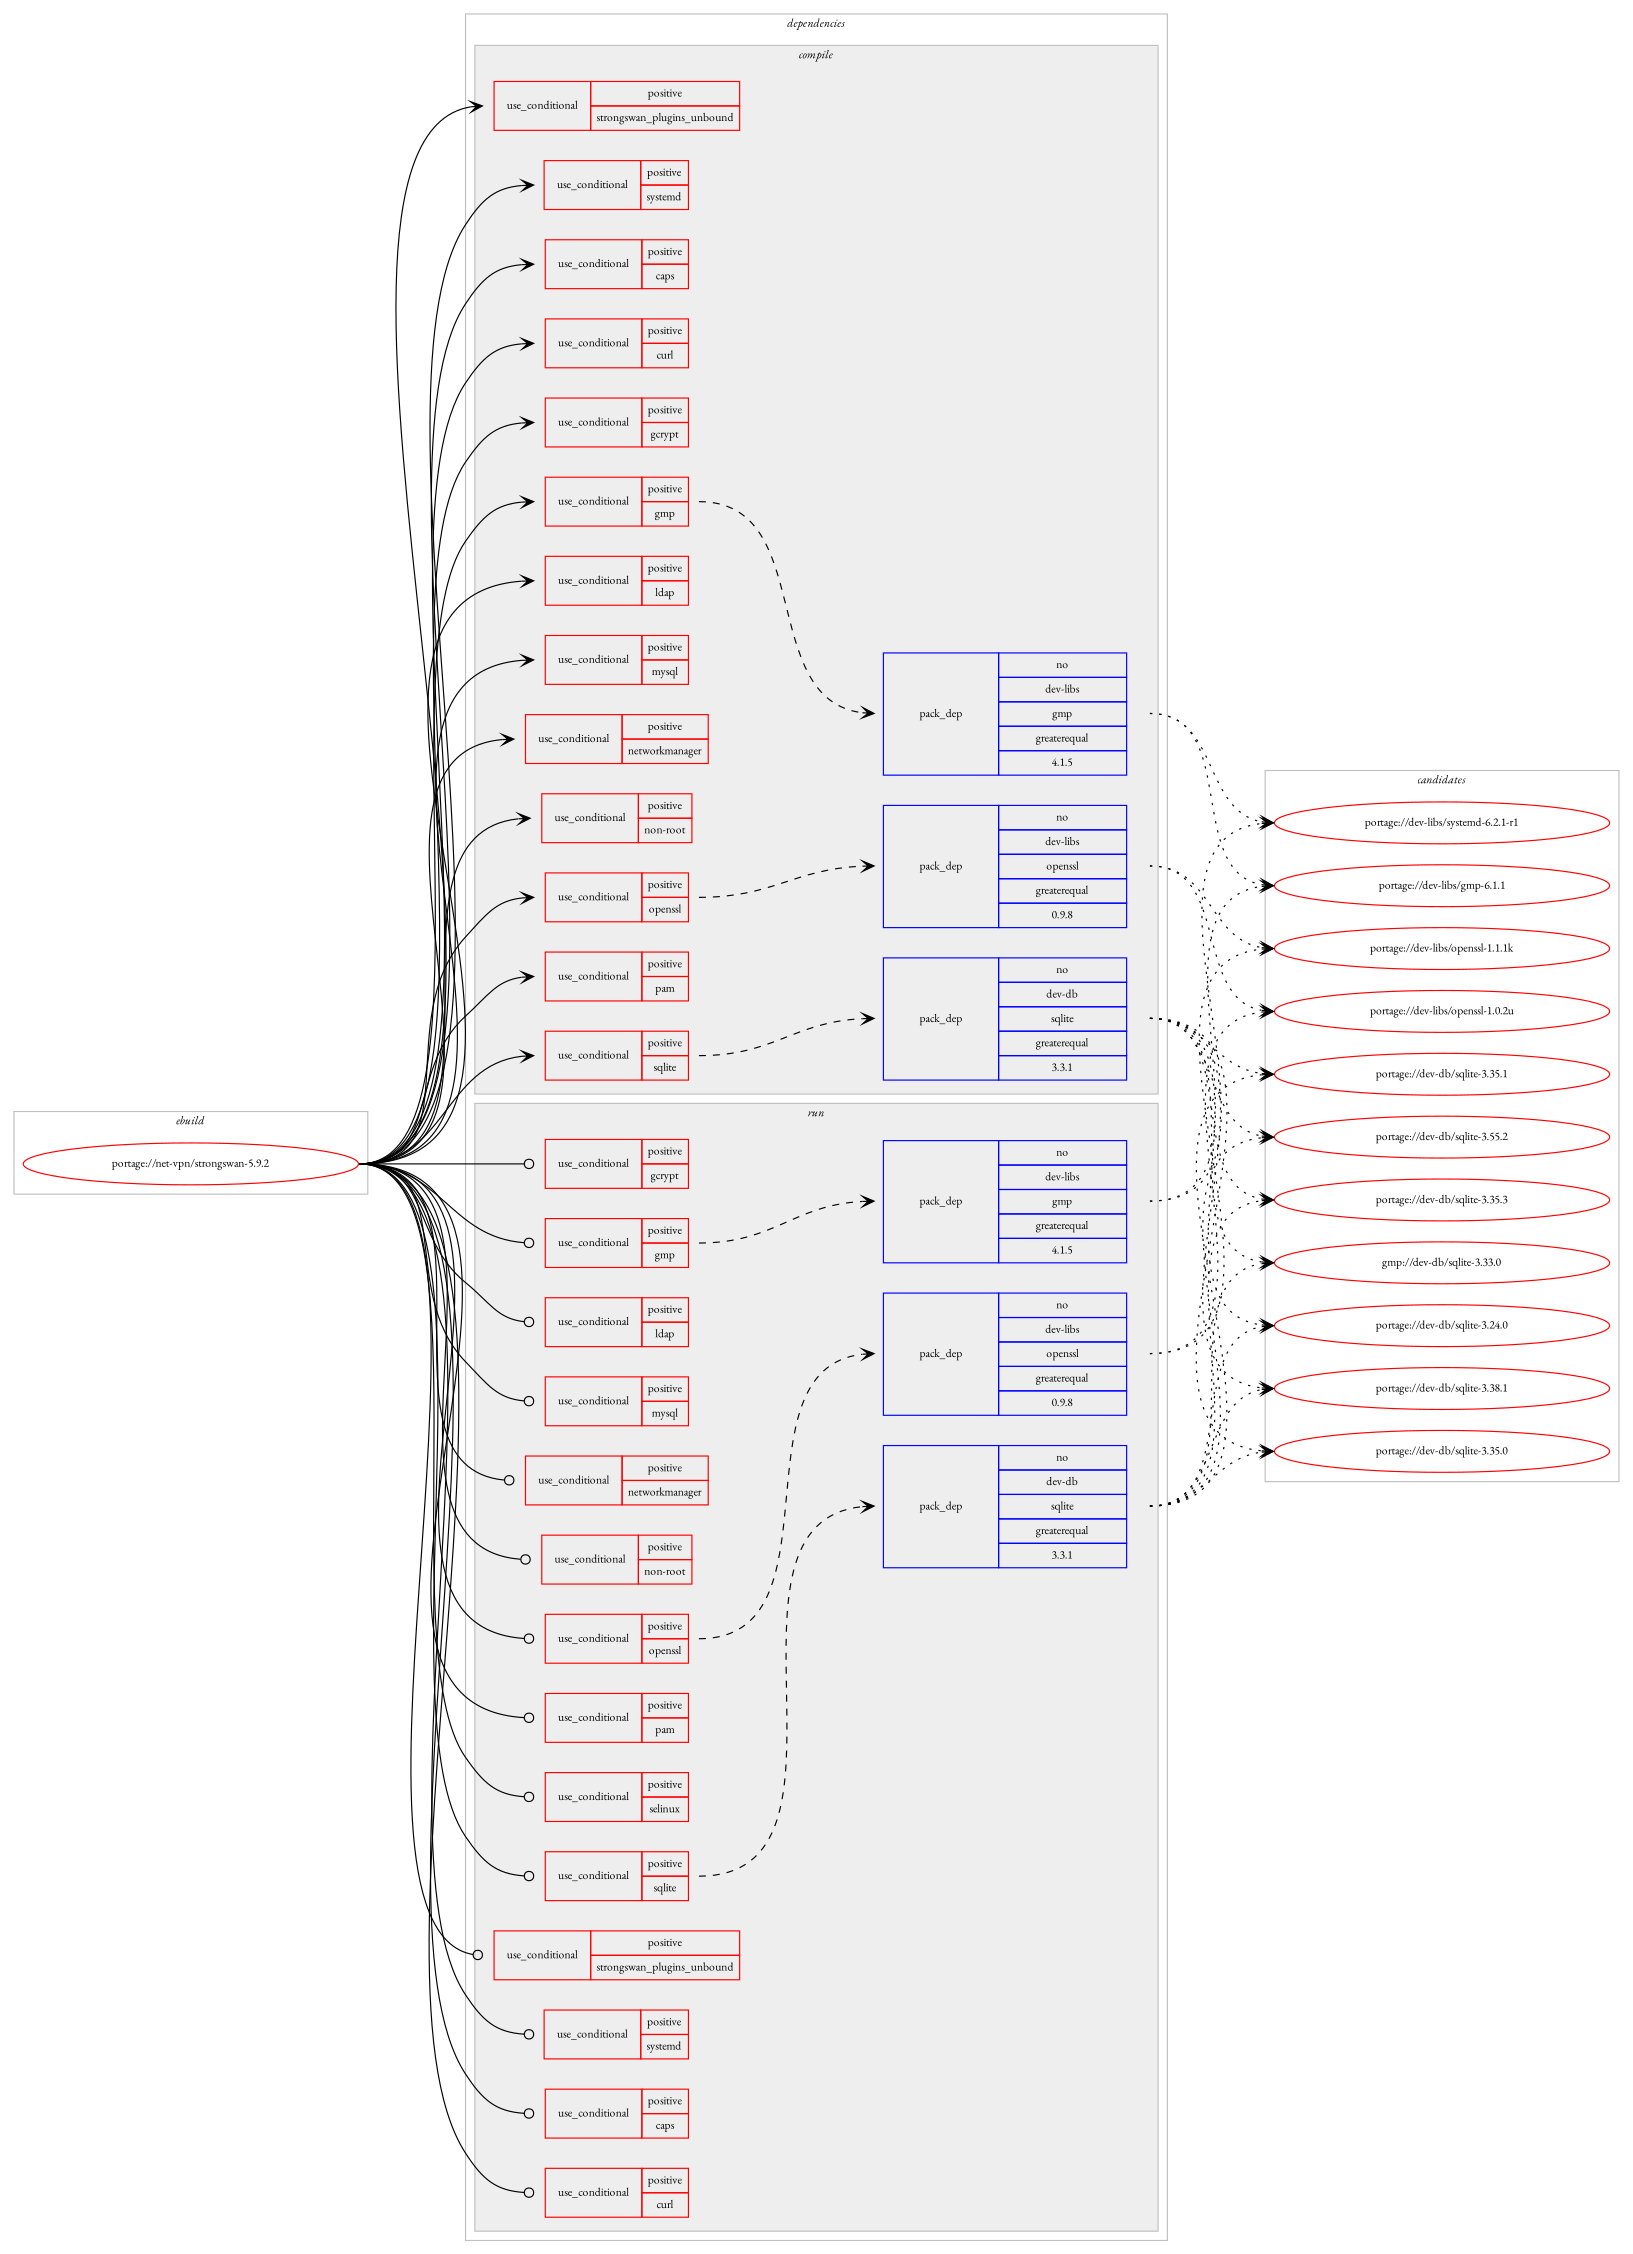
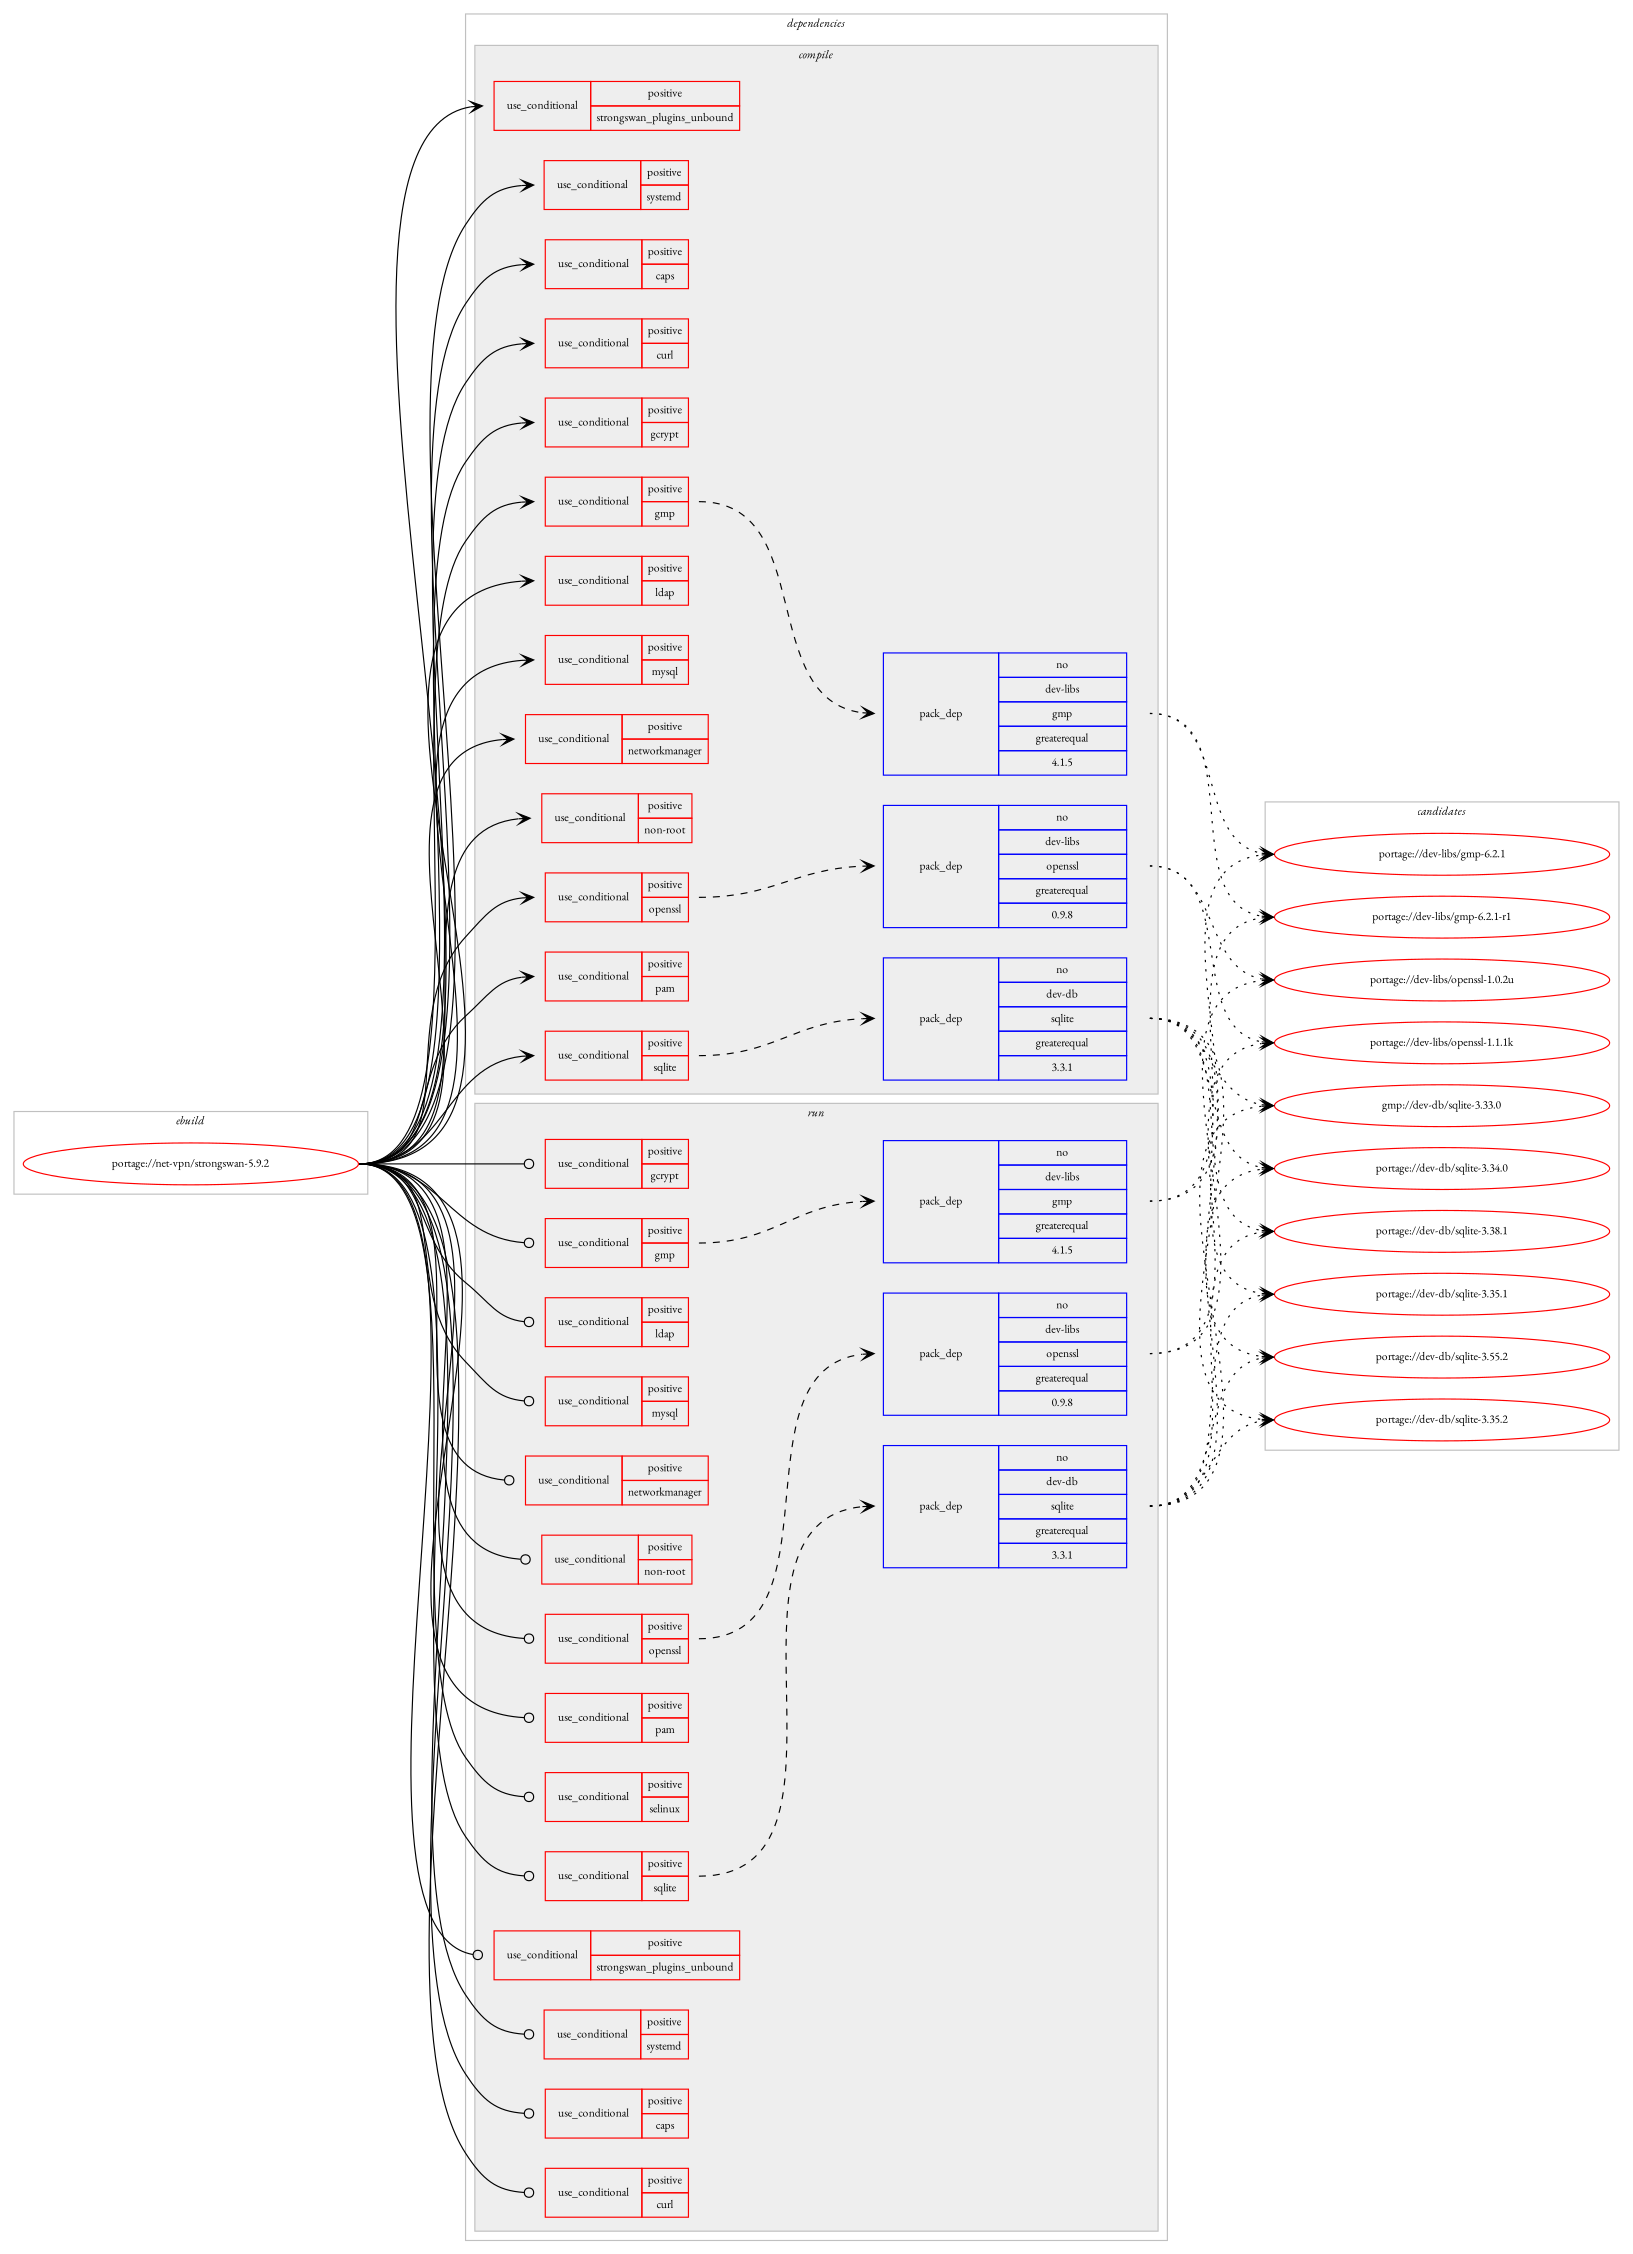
(1442, 823) -> (1442, 917)
(1442, 886) -> (1442, 854)
(1442, 1200) -> (1442, 1420)
(1442, 1326) -> (1442, 1169)
(1442, 1451) -> none
